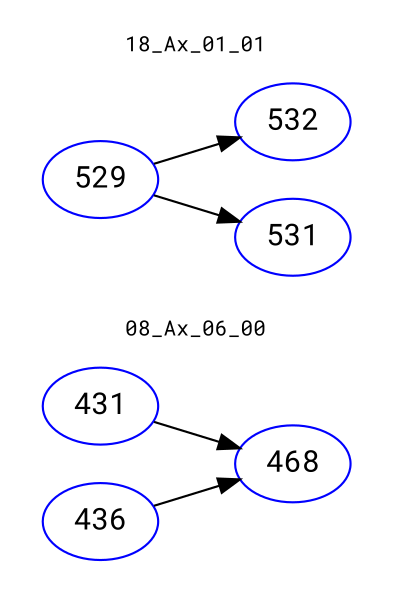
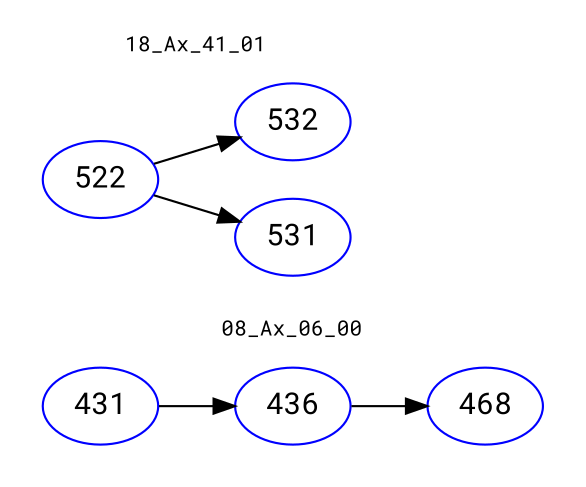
(197, 46) -> (197, 46)
(100, 180) -> (100, 180)
(187, 432) -> (186, 406)
